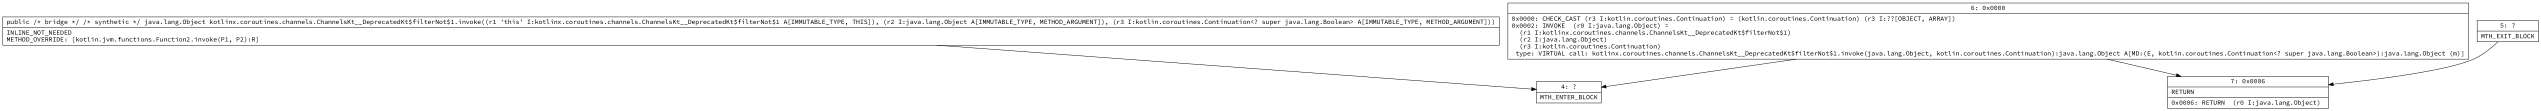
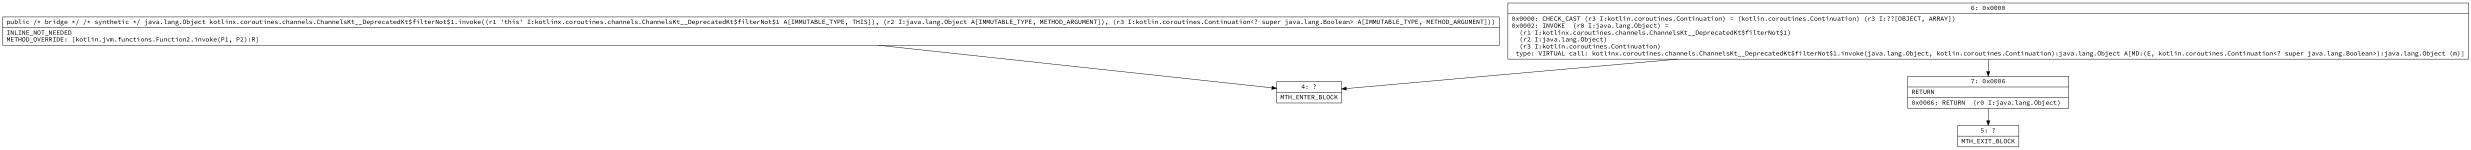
(2419, 73) -> (1988, 115)
